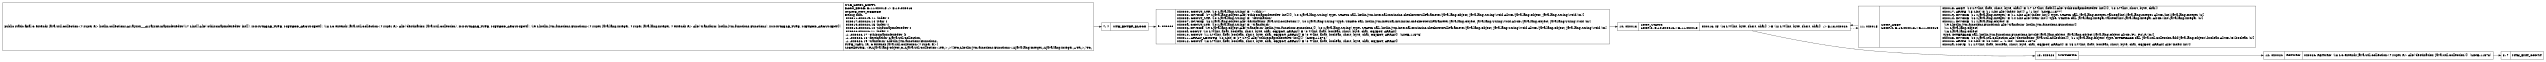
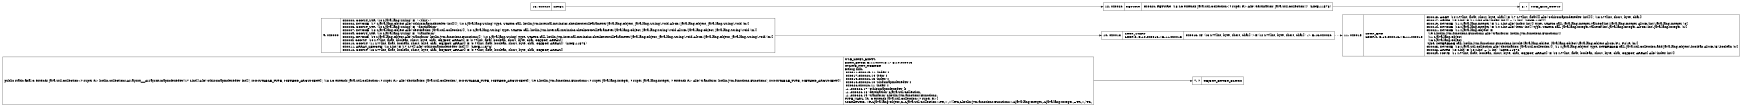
(1652, 25) -> (1135, 34)
(1855, 25) -> none
(1891, 25) -> (1374, 34)
(1129, 27) -> (1223, 81)
(1151, 27) -> none
(1892, 52) -> none
(2067, 55) -> (559, 7)
